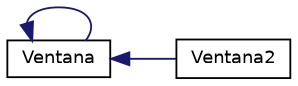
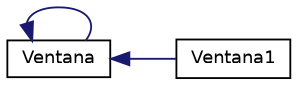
(233, 59) -> (233, 59)
